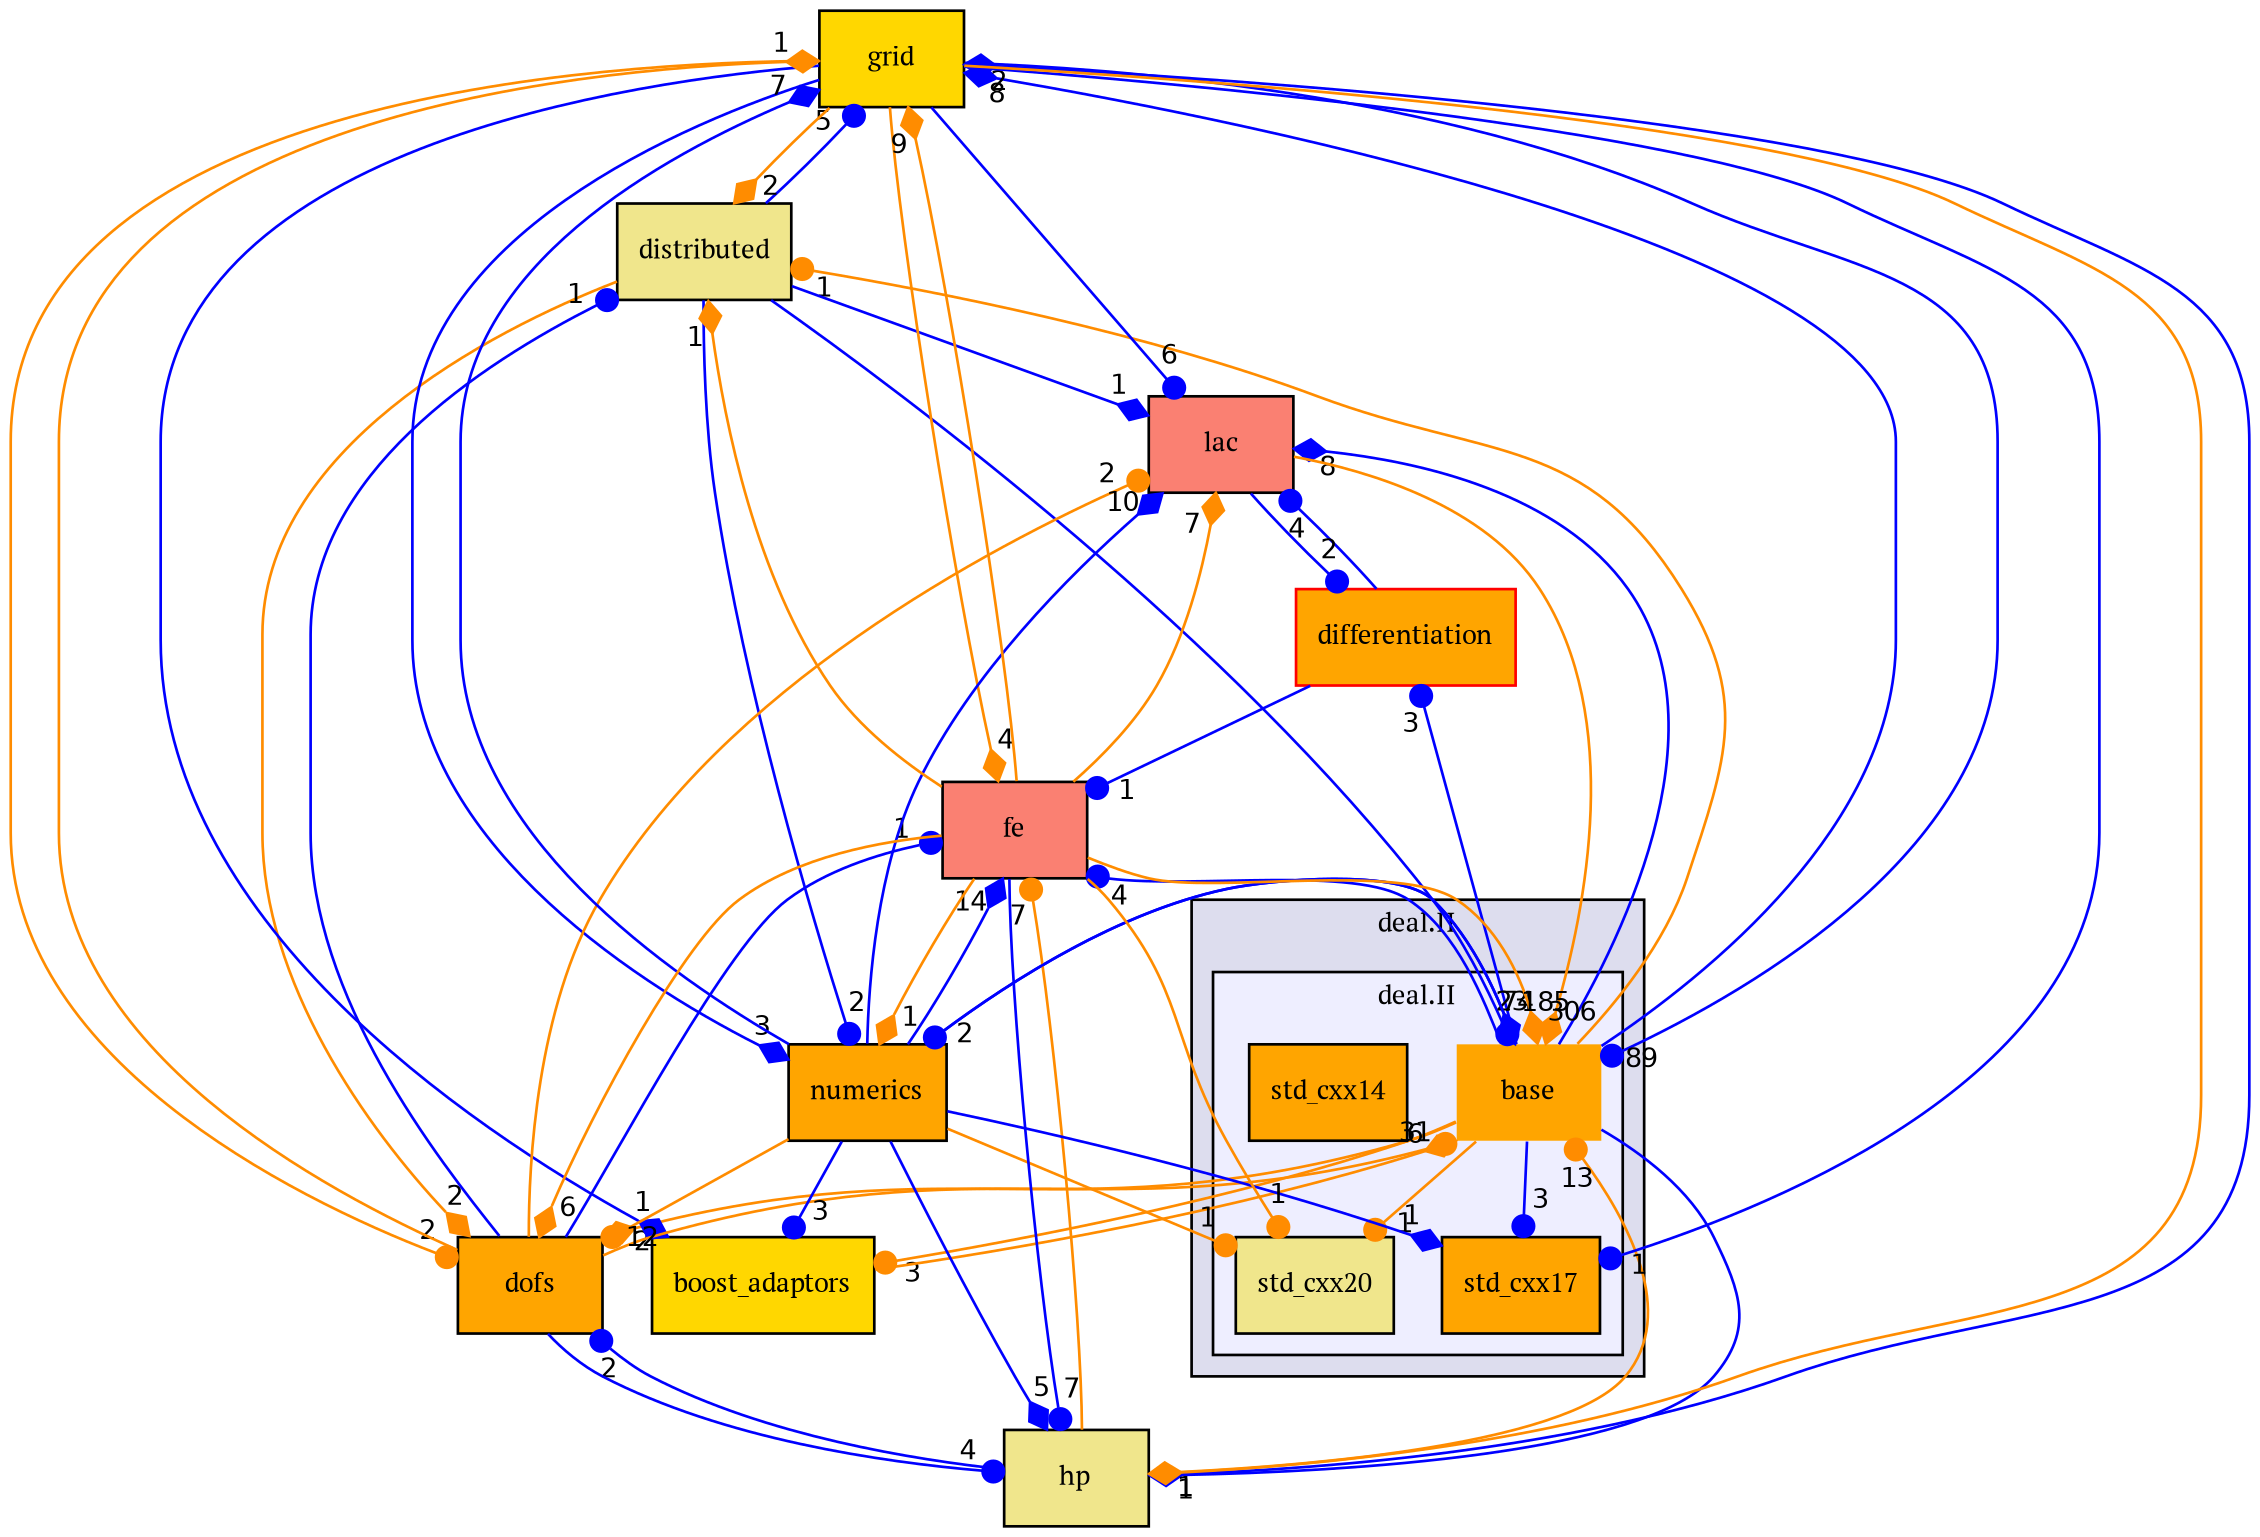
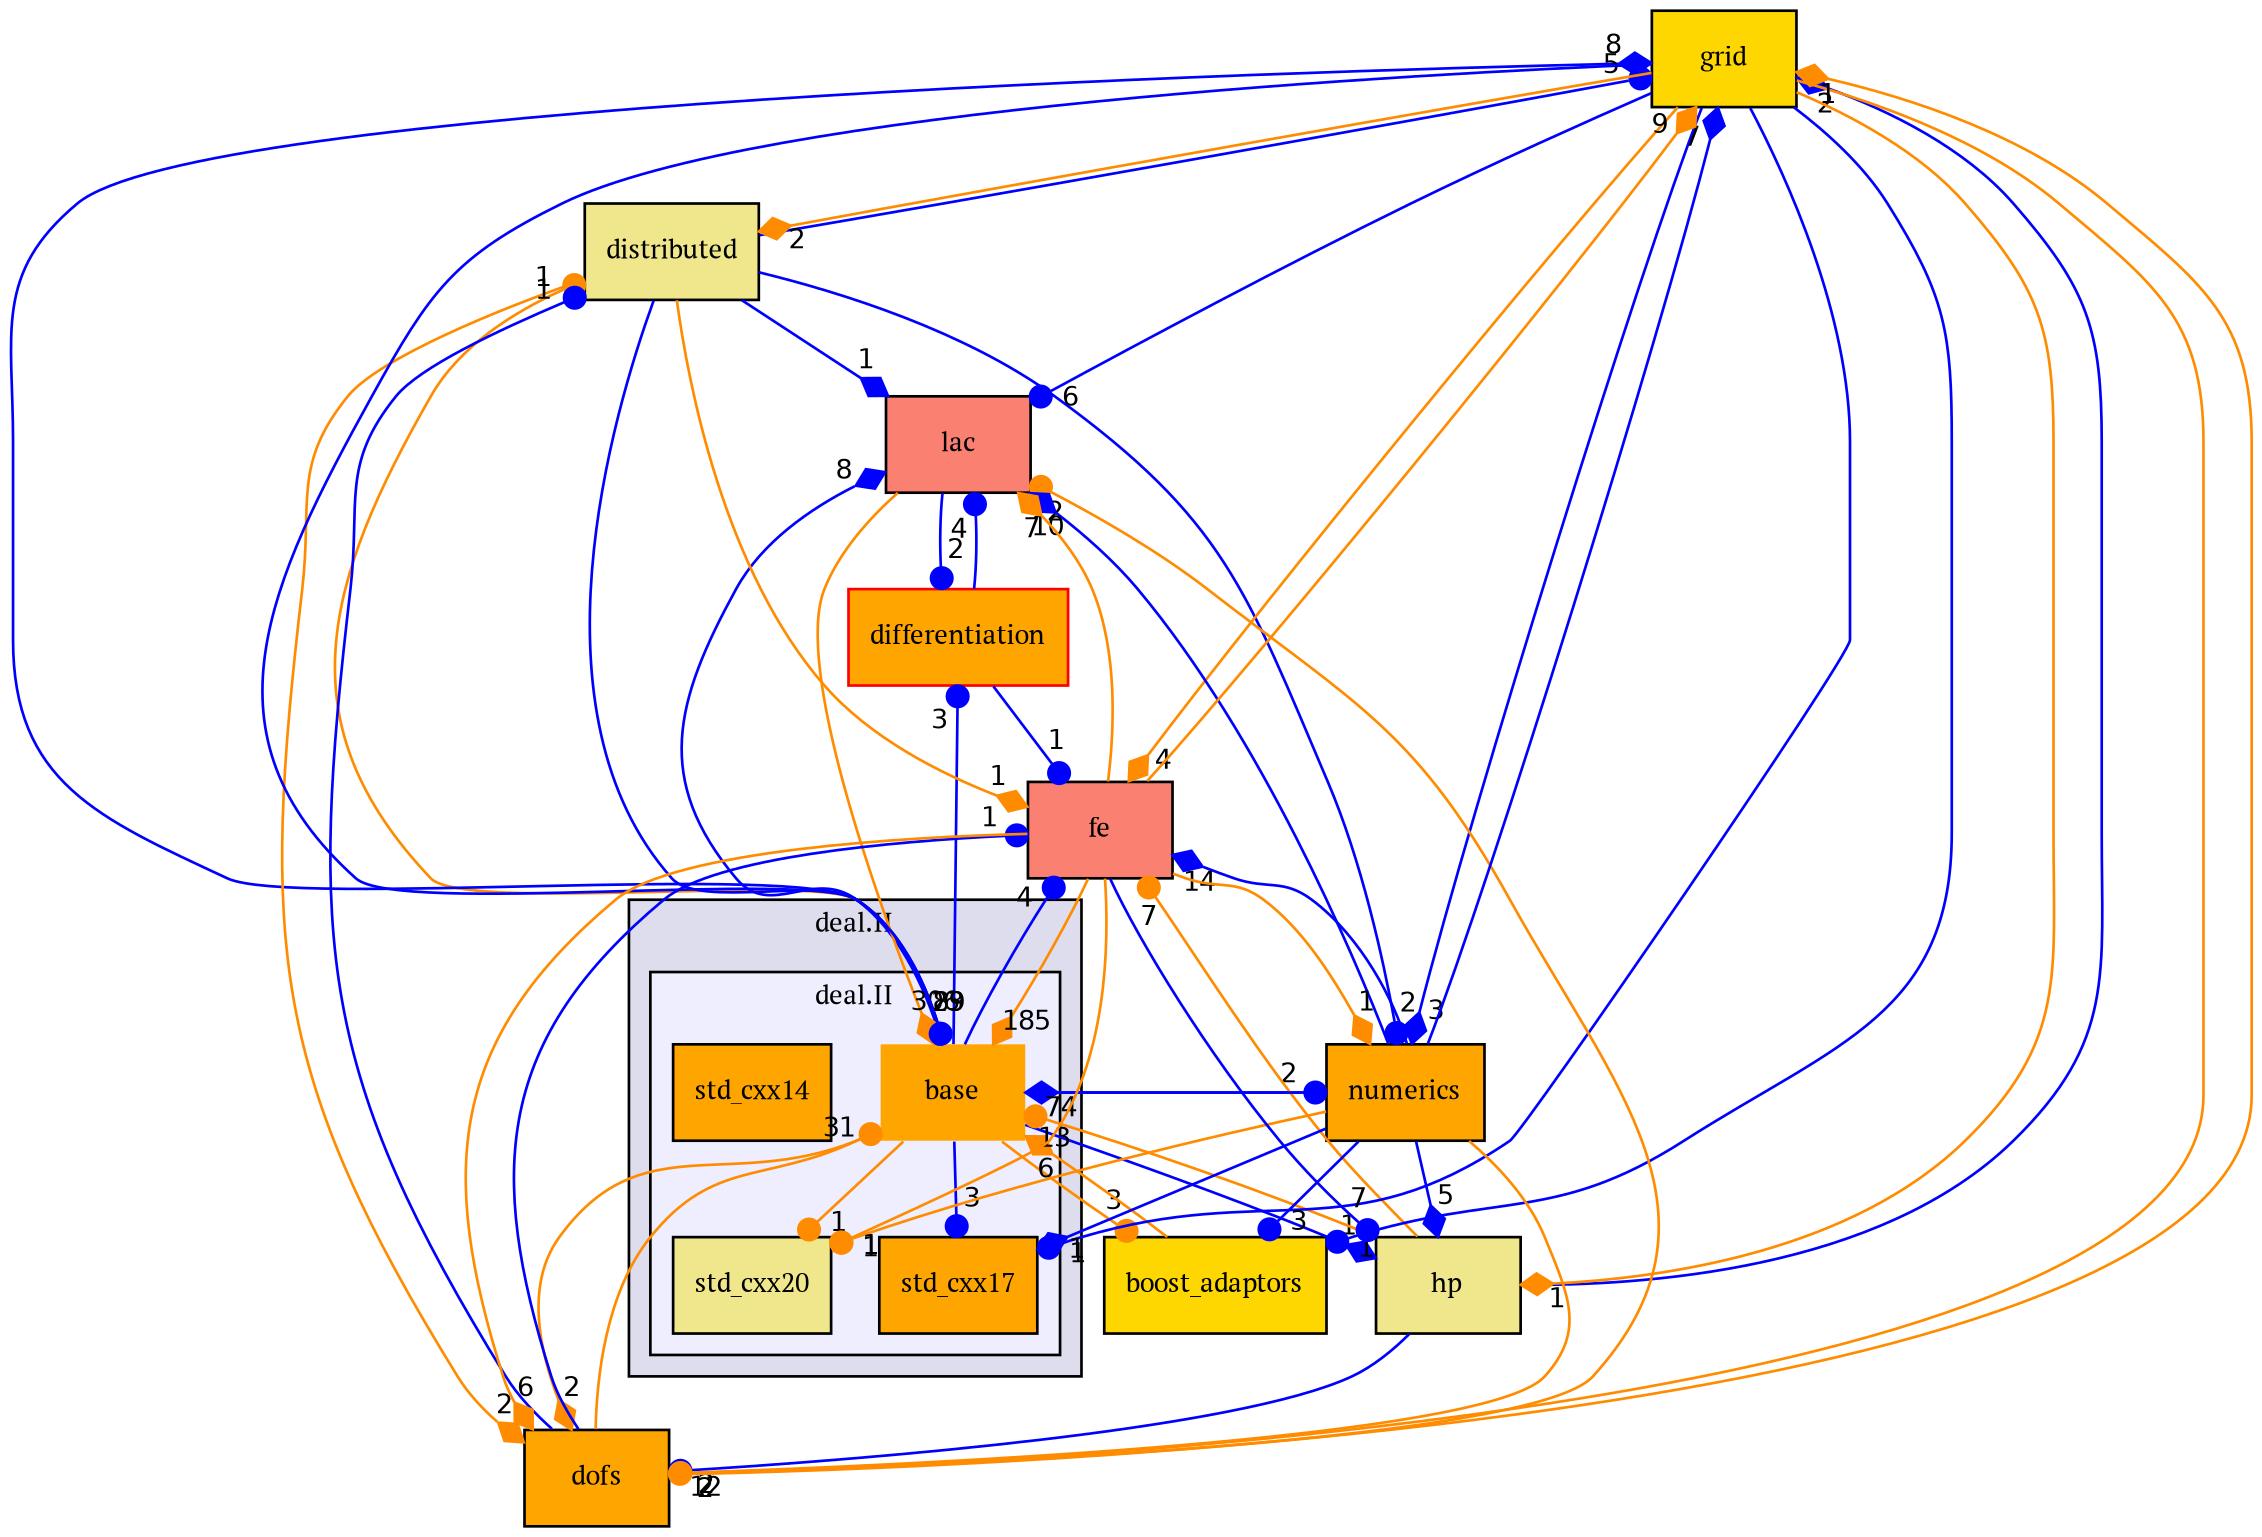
(161, 522) -> (1951, 838)
(778, 587) -> (766, 598)
(699, 1416) -> none
